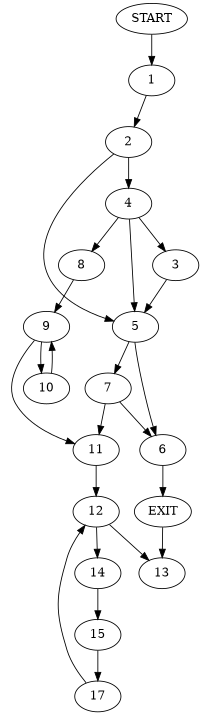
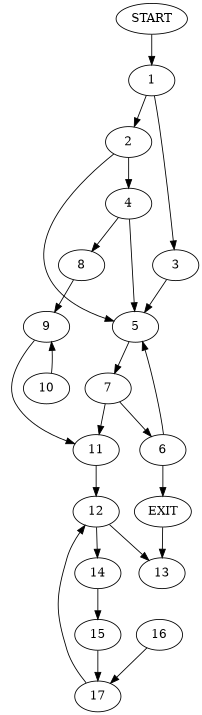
(150, 231) -> (165, 168)
(41, 353) -> none
(143, 385) -> (156, 392)
none -> (159, 635)
